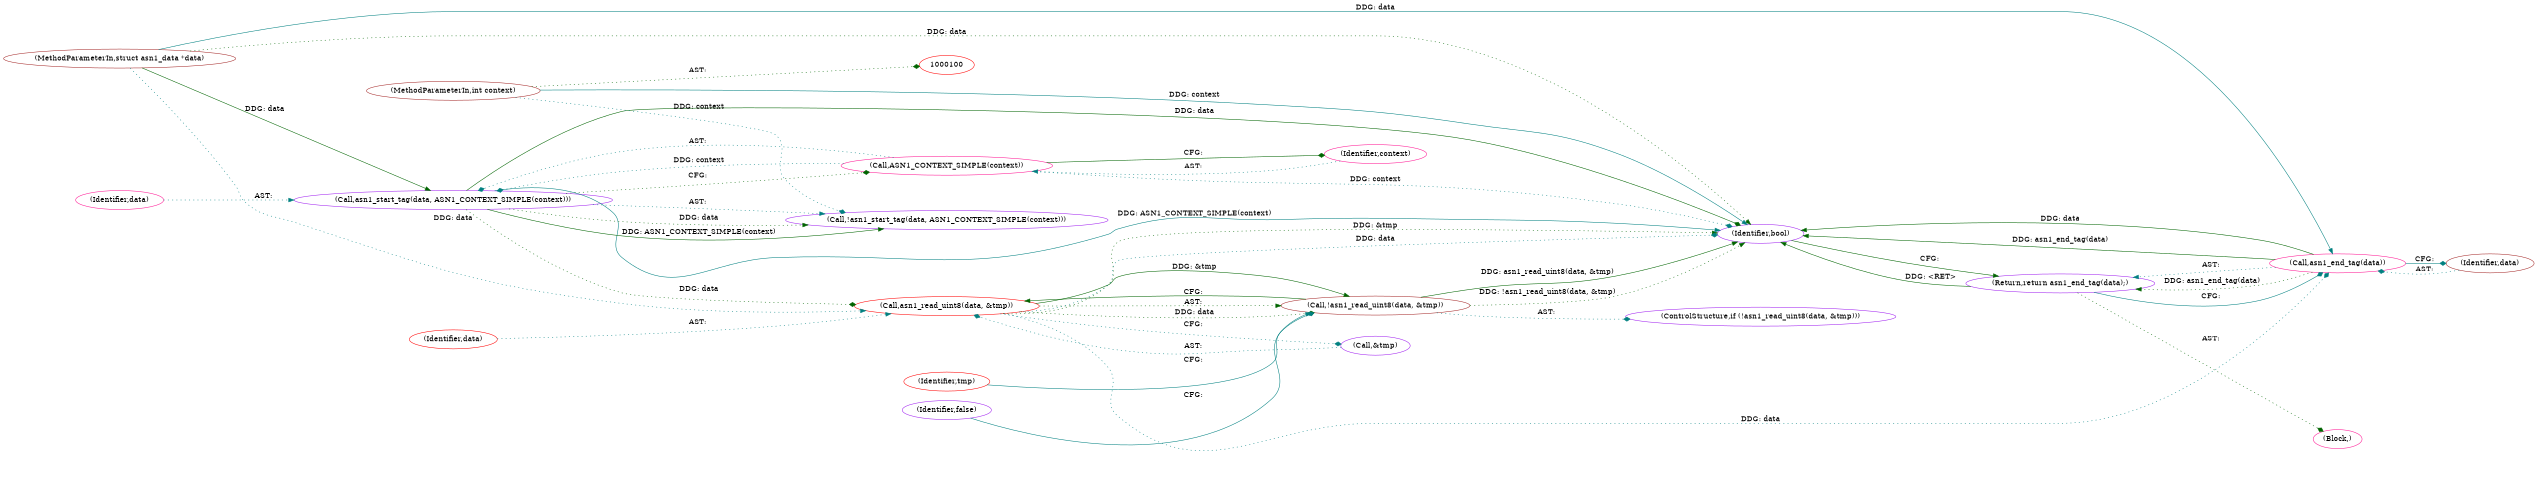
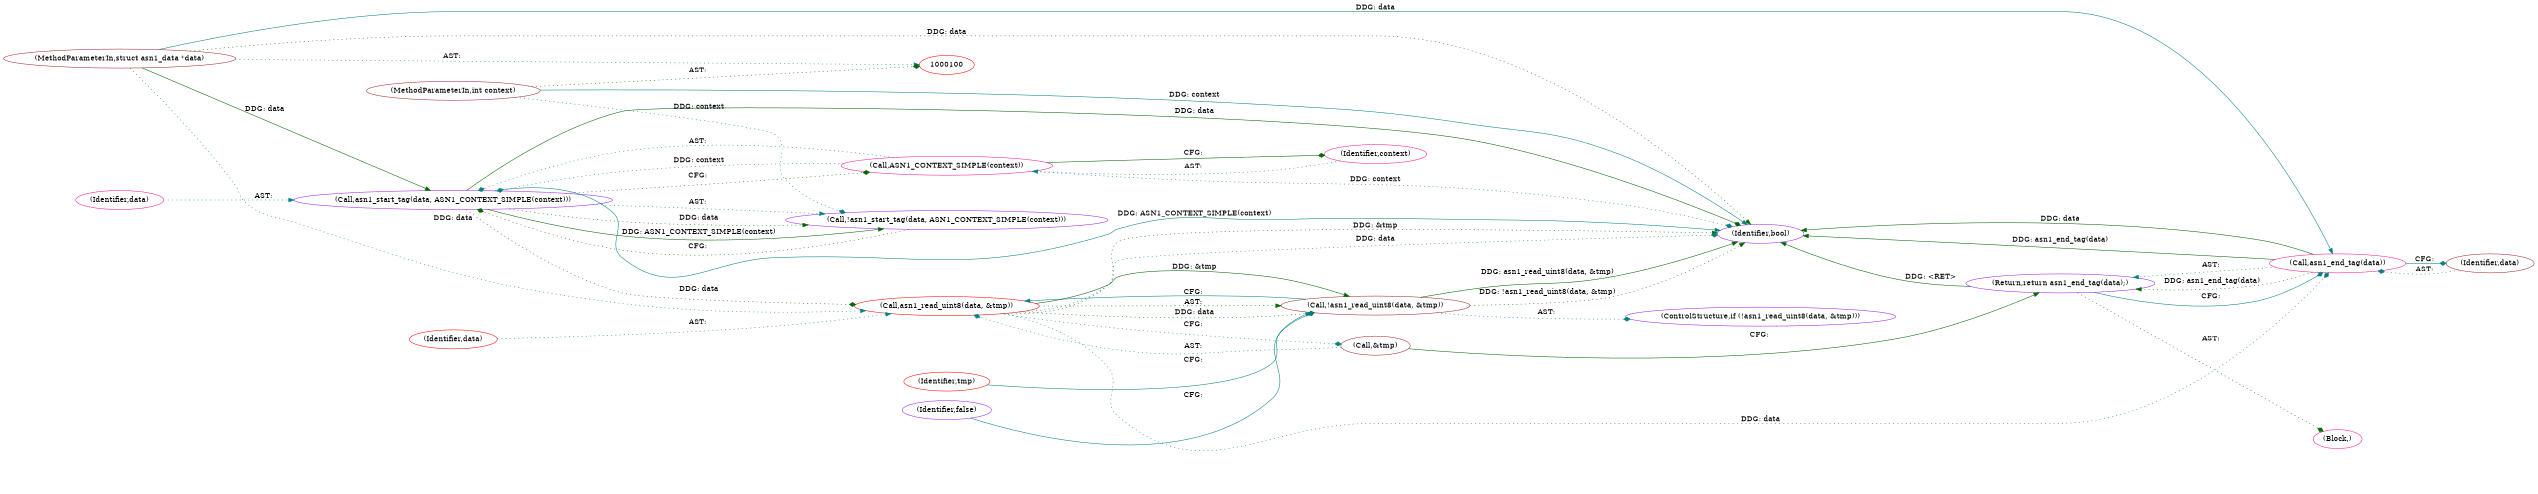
none -> (575, 62)
none -> (694, 255)
(1892, 261) -> (1725, 356)
(1168, 296) -> (1168, 296)
(1375, 346) -> (1375, 346)
